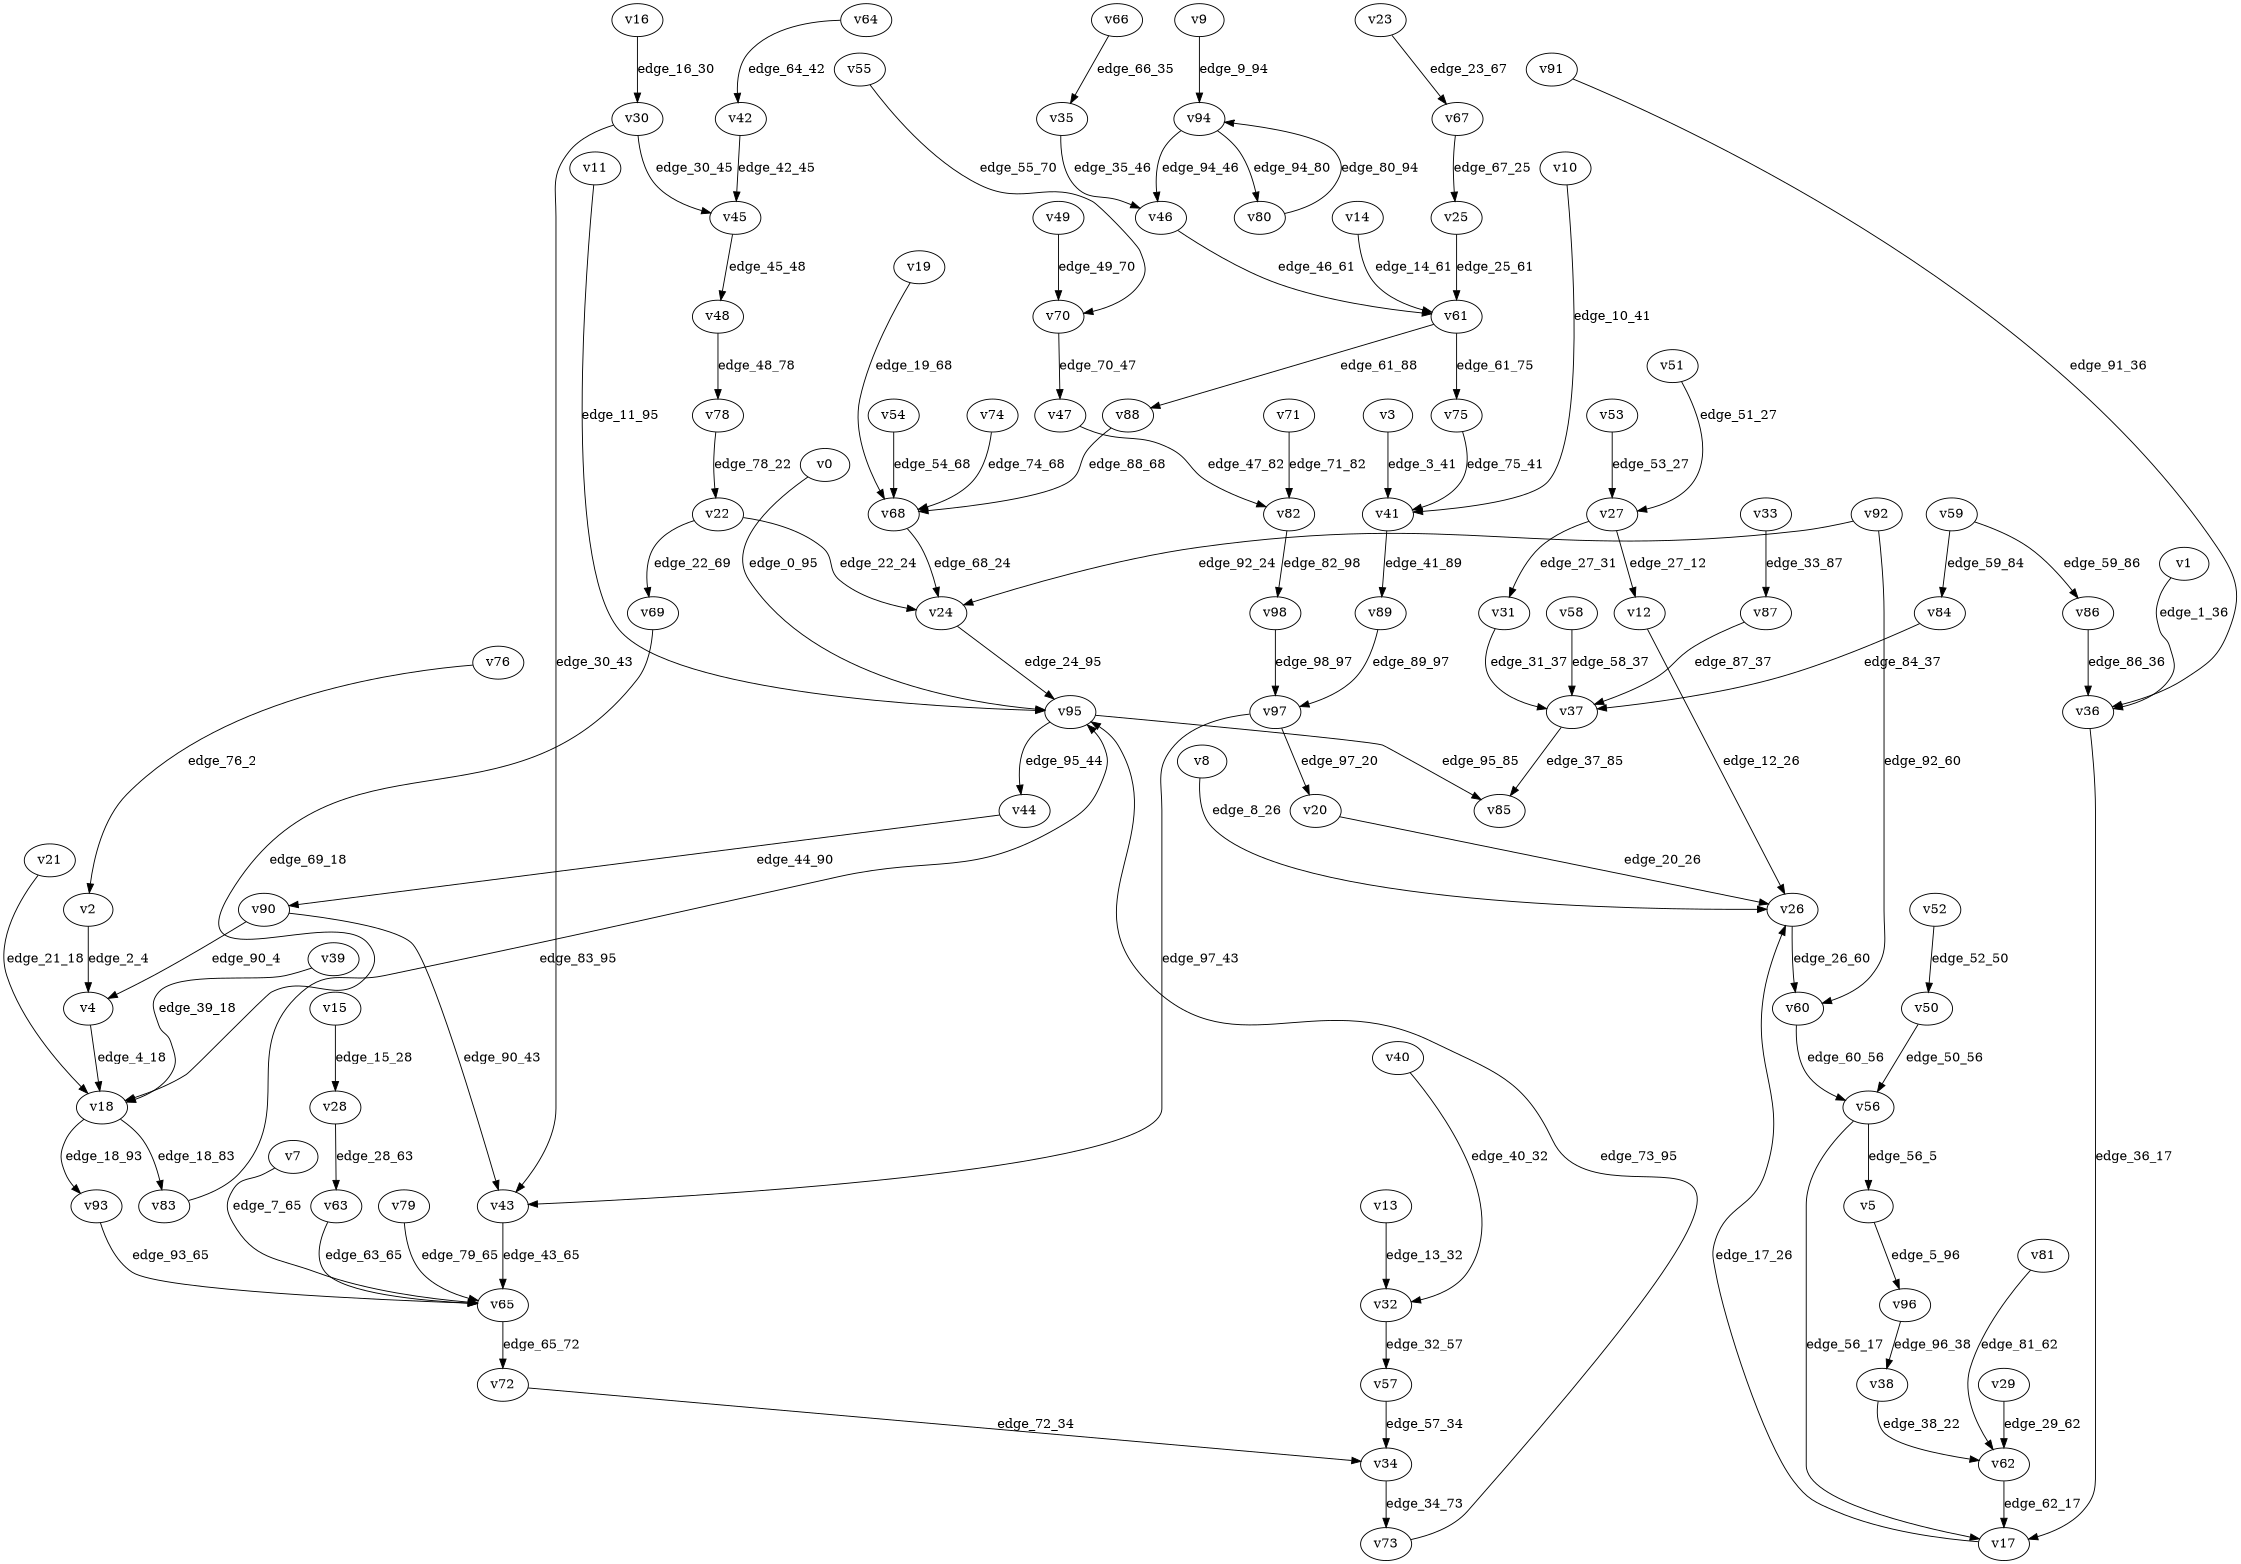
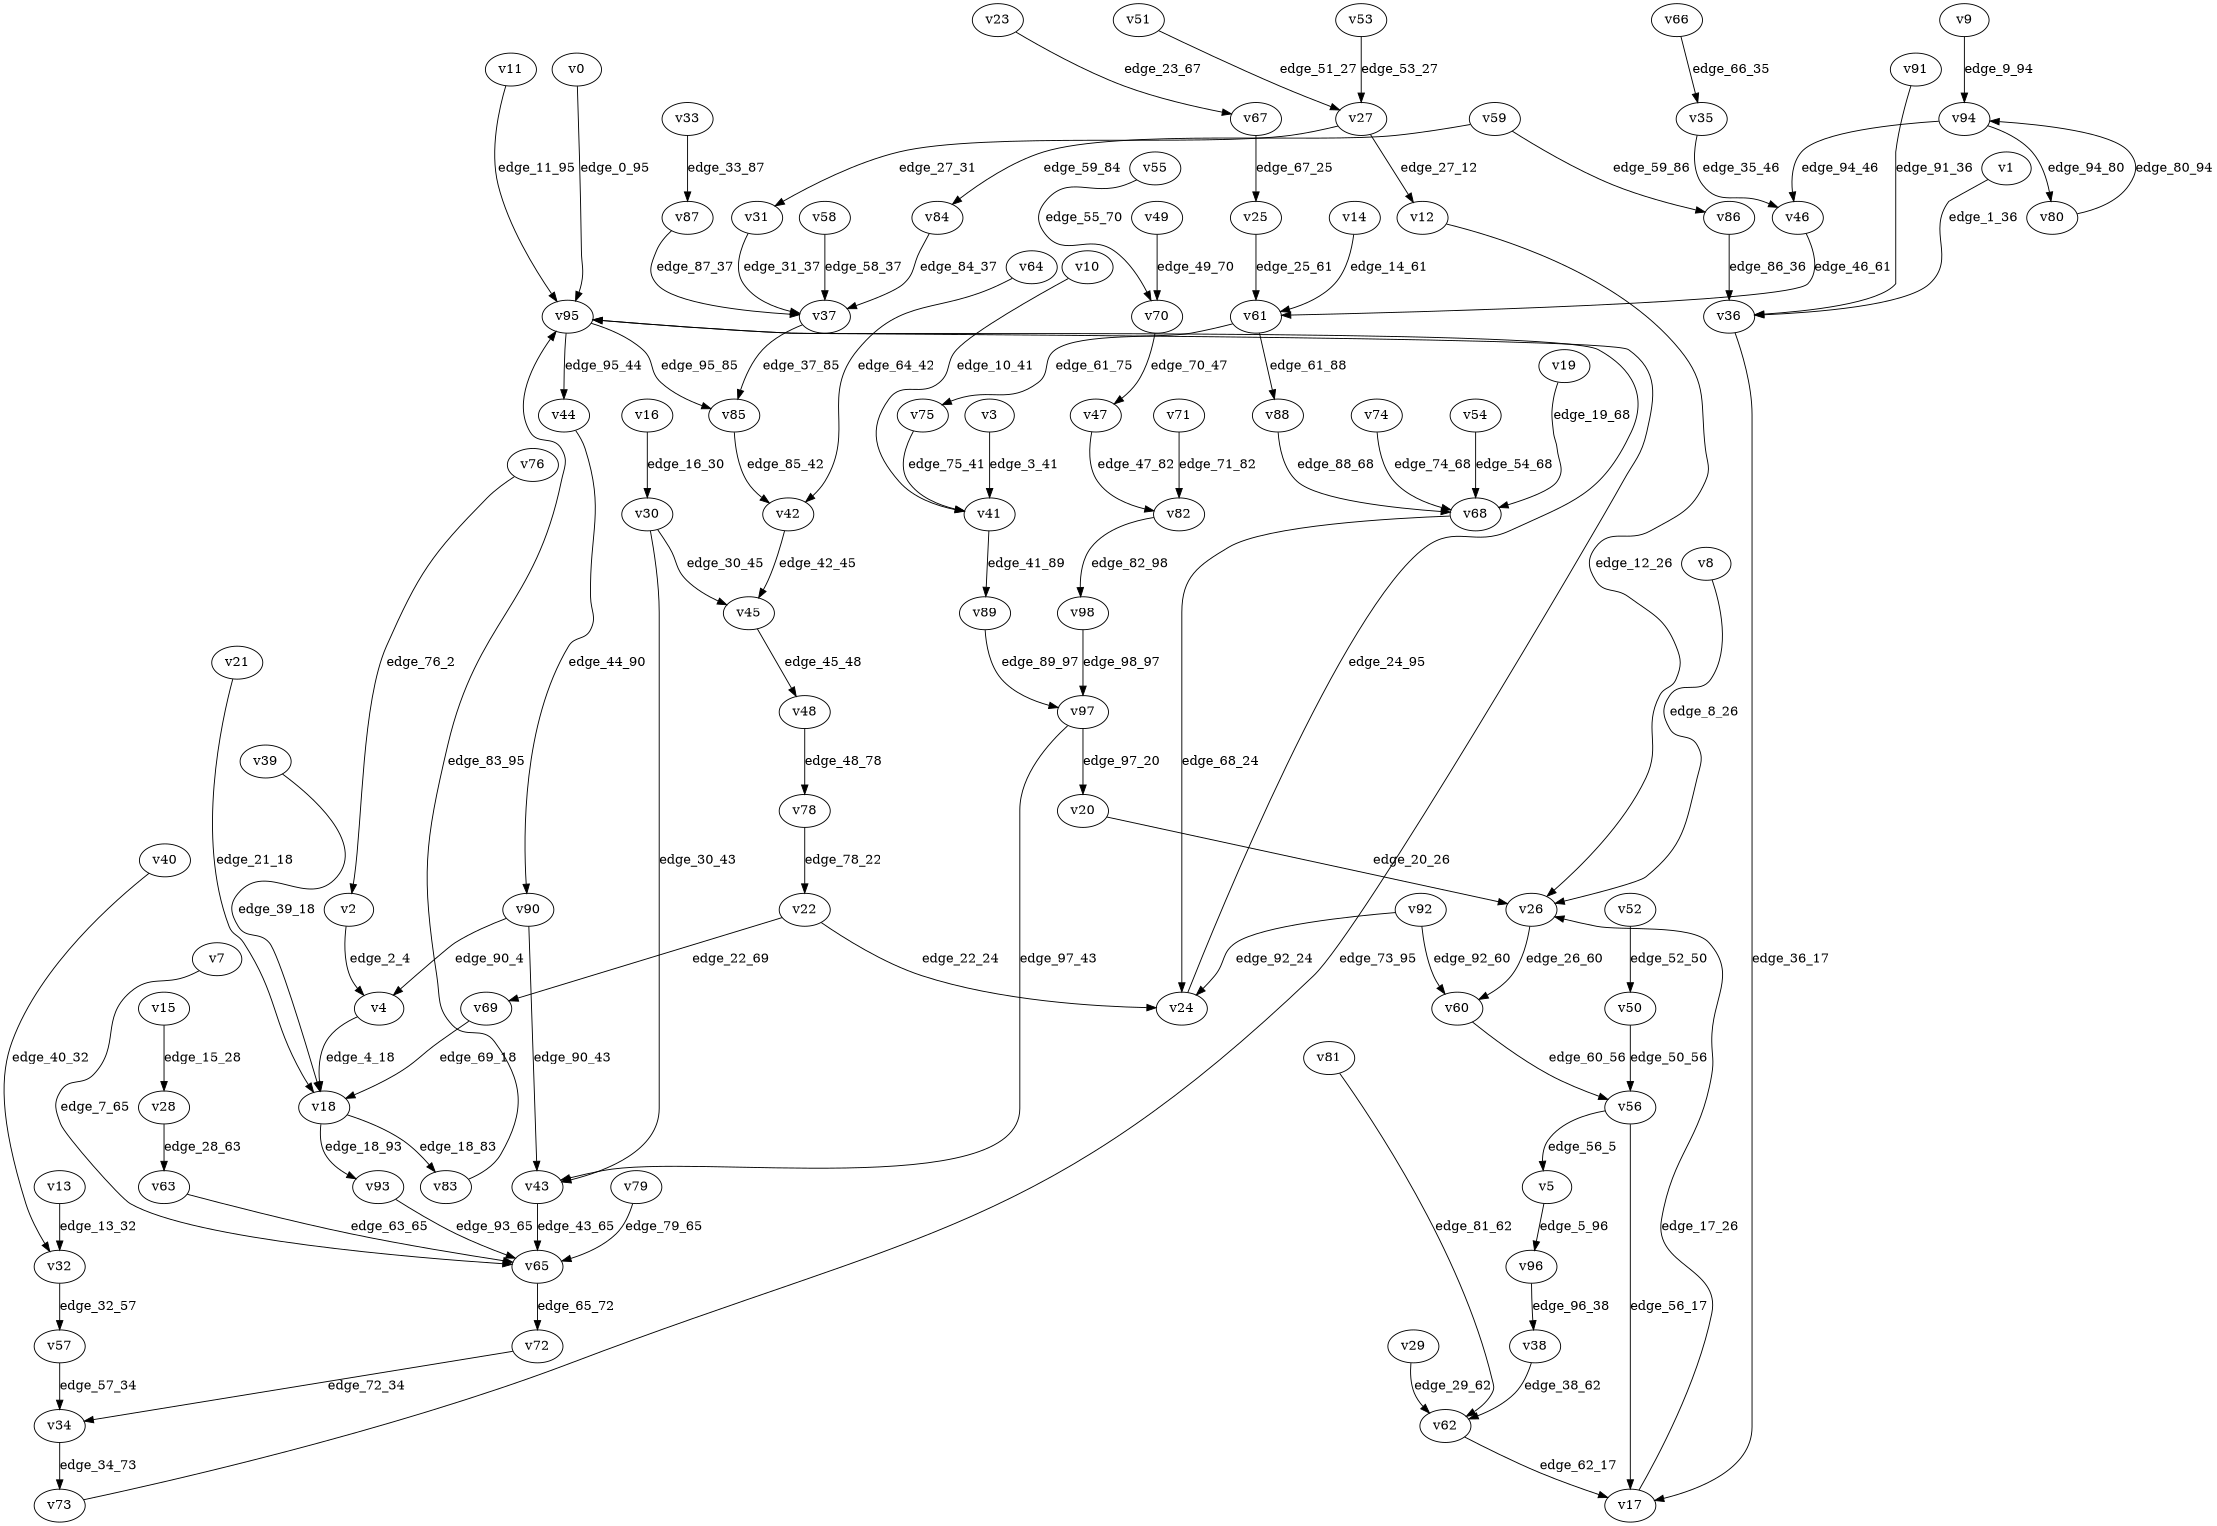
none -> (741, 468)
(1922, 1425) -> (1563, 1386)
